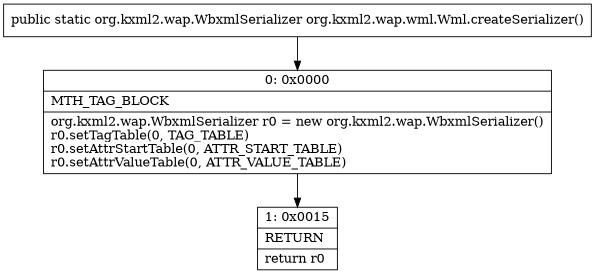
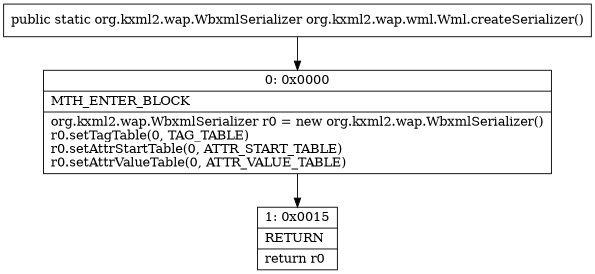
(110, 101) -> (121, 101)
